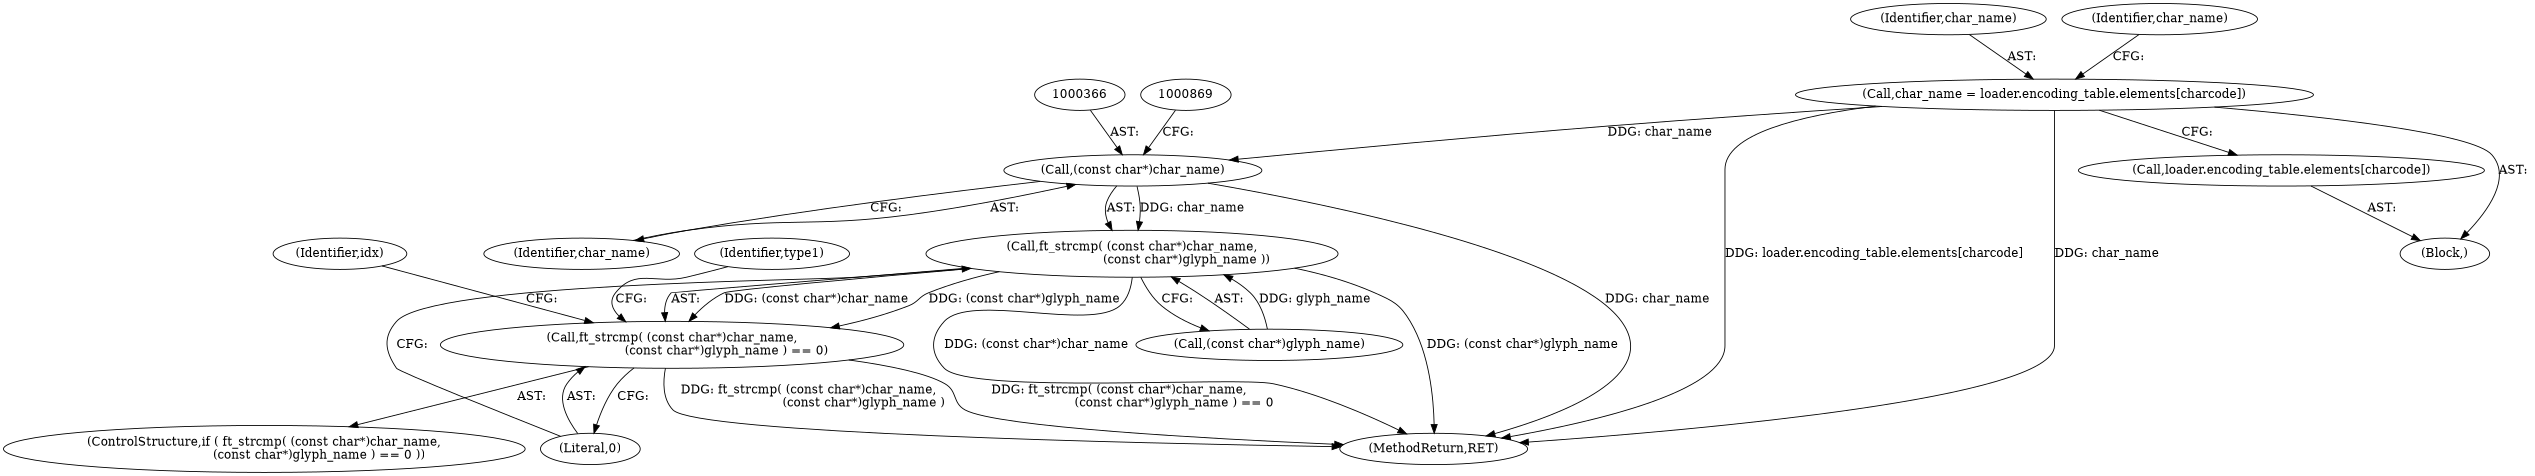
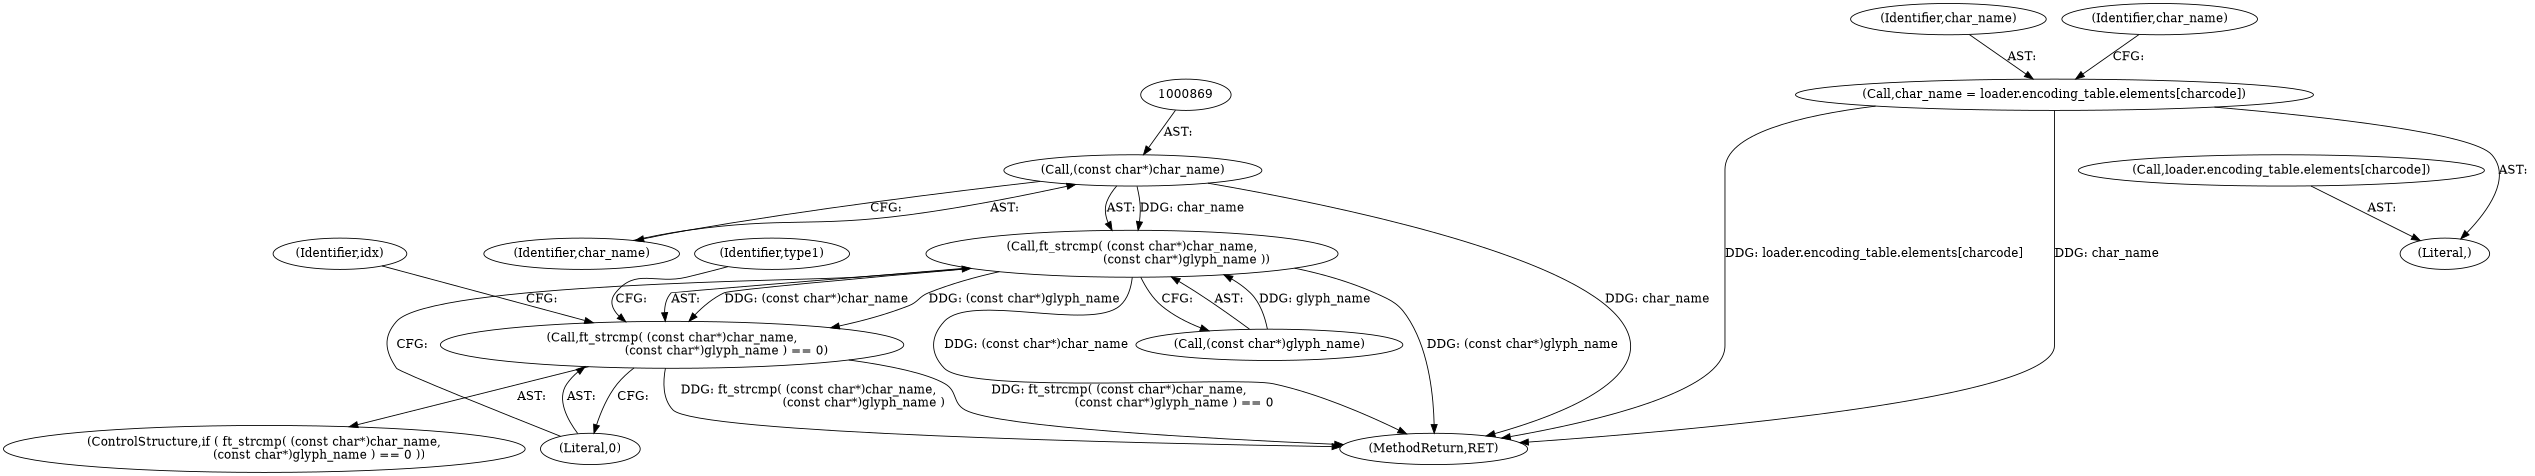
(1080, 95) -> none
(1560, 130) -> none
(2164, 131) -> none
(1180, 133) -> (1180, 133)
(2445, 254) -> (2445, 254)
